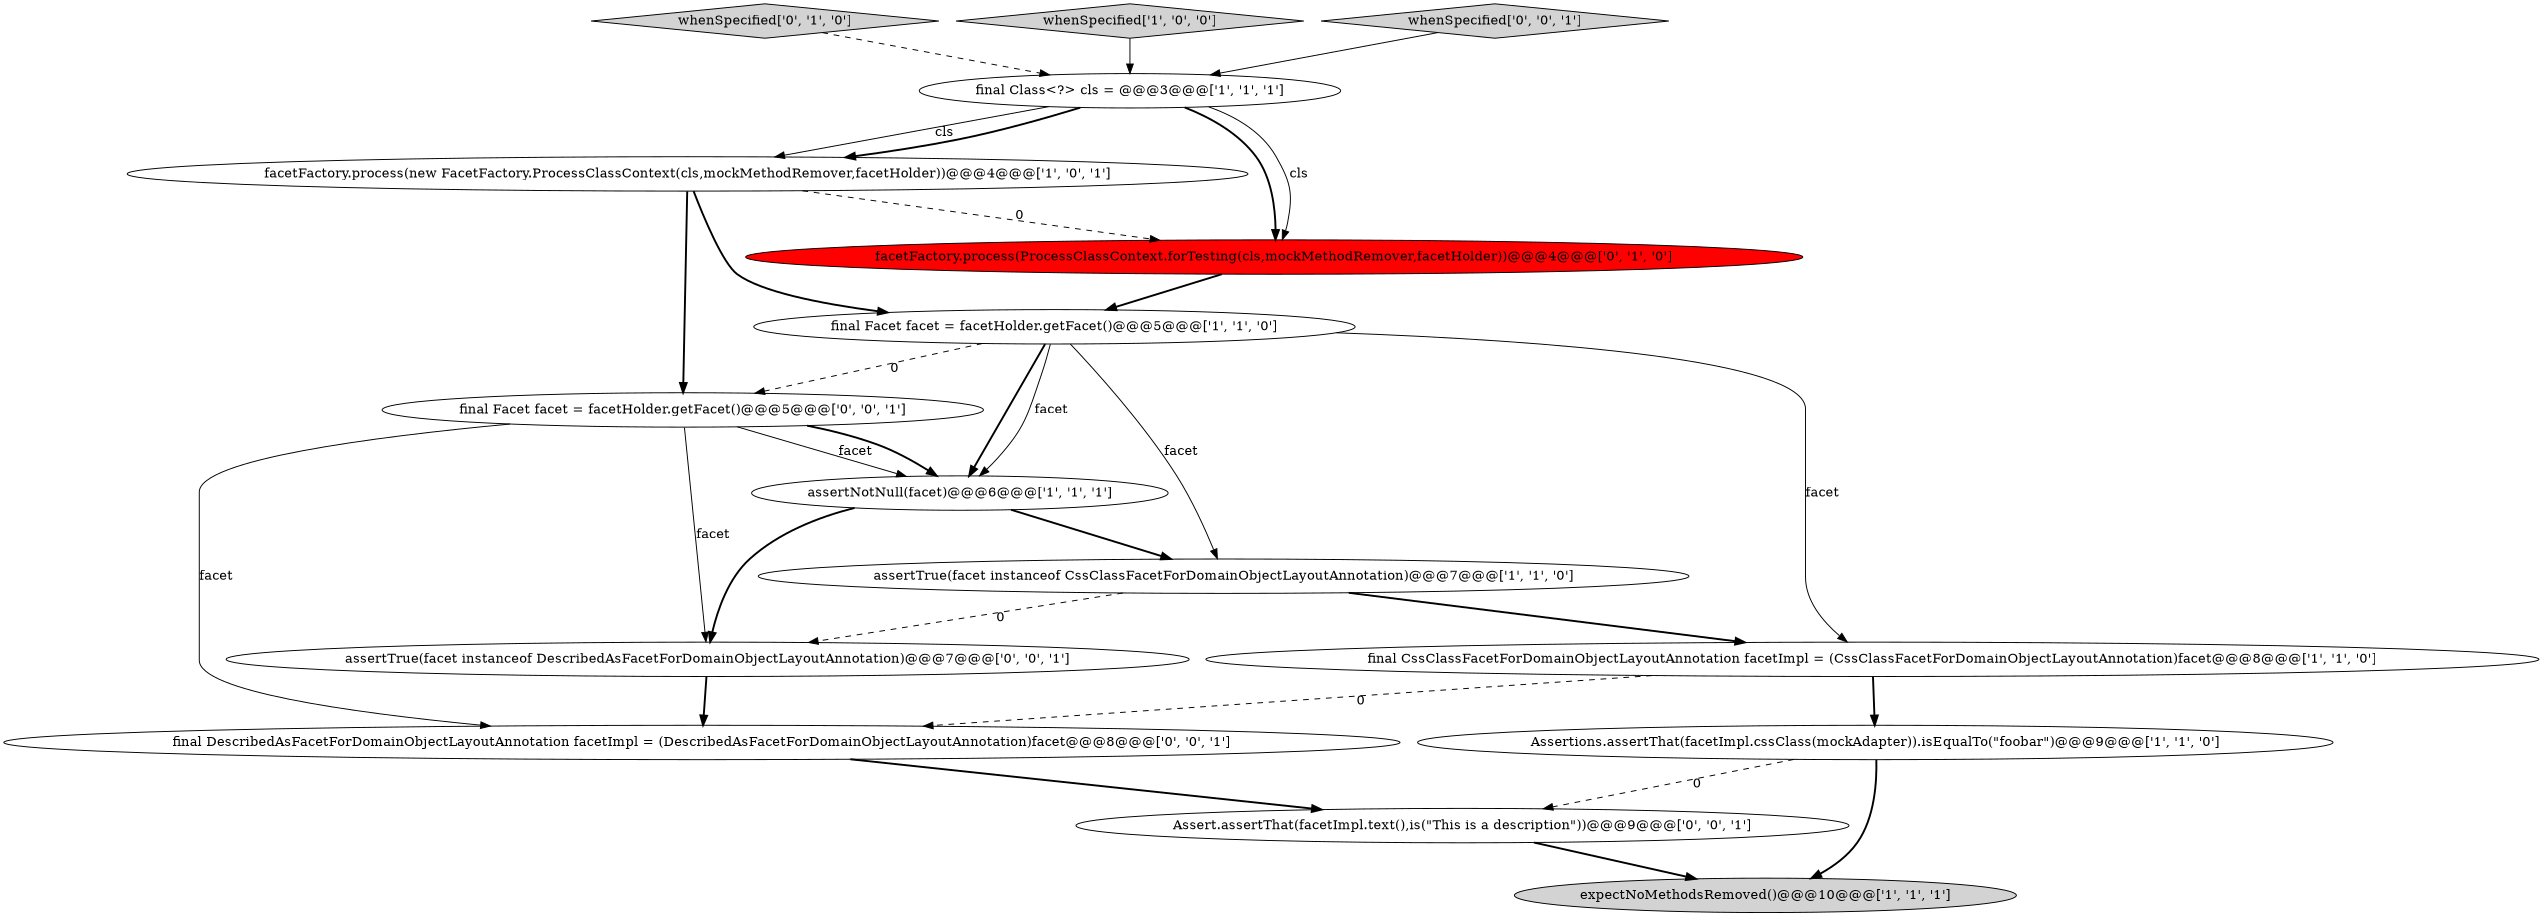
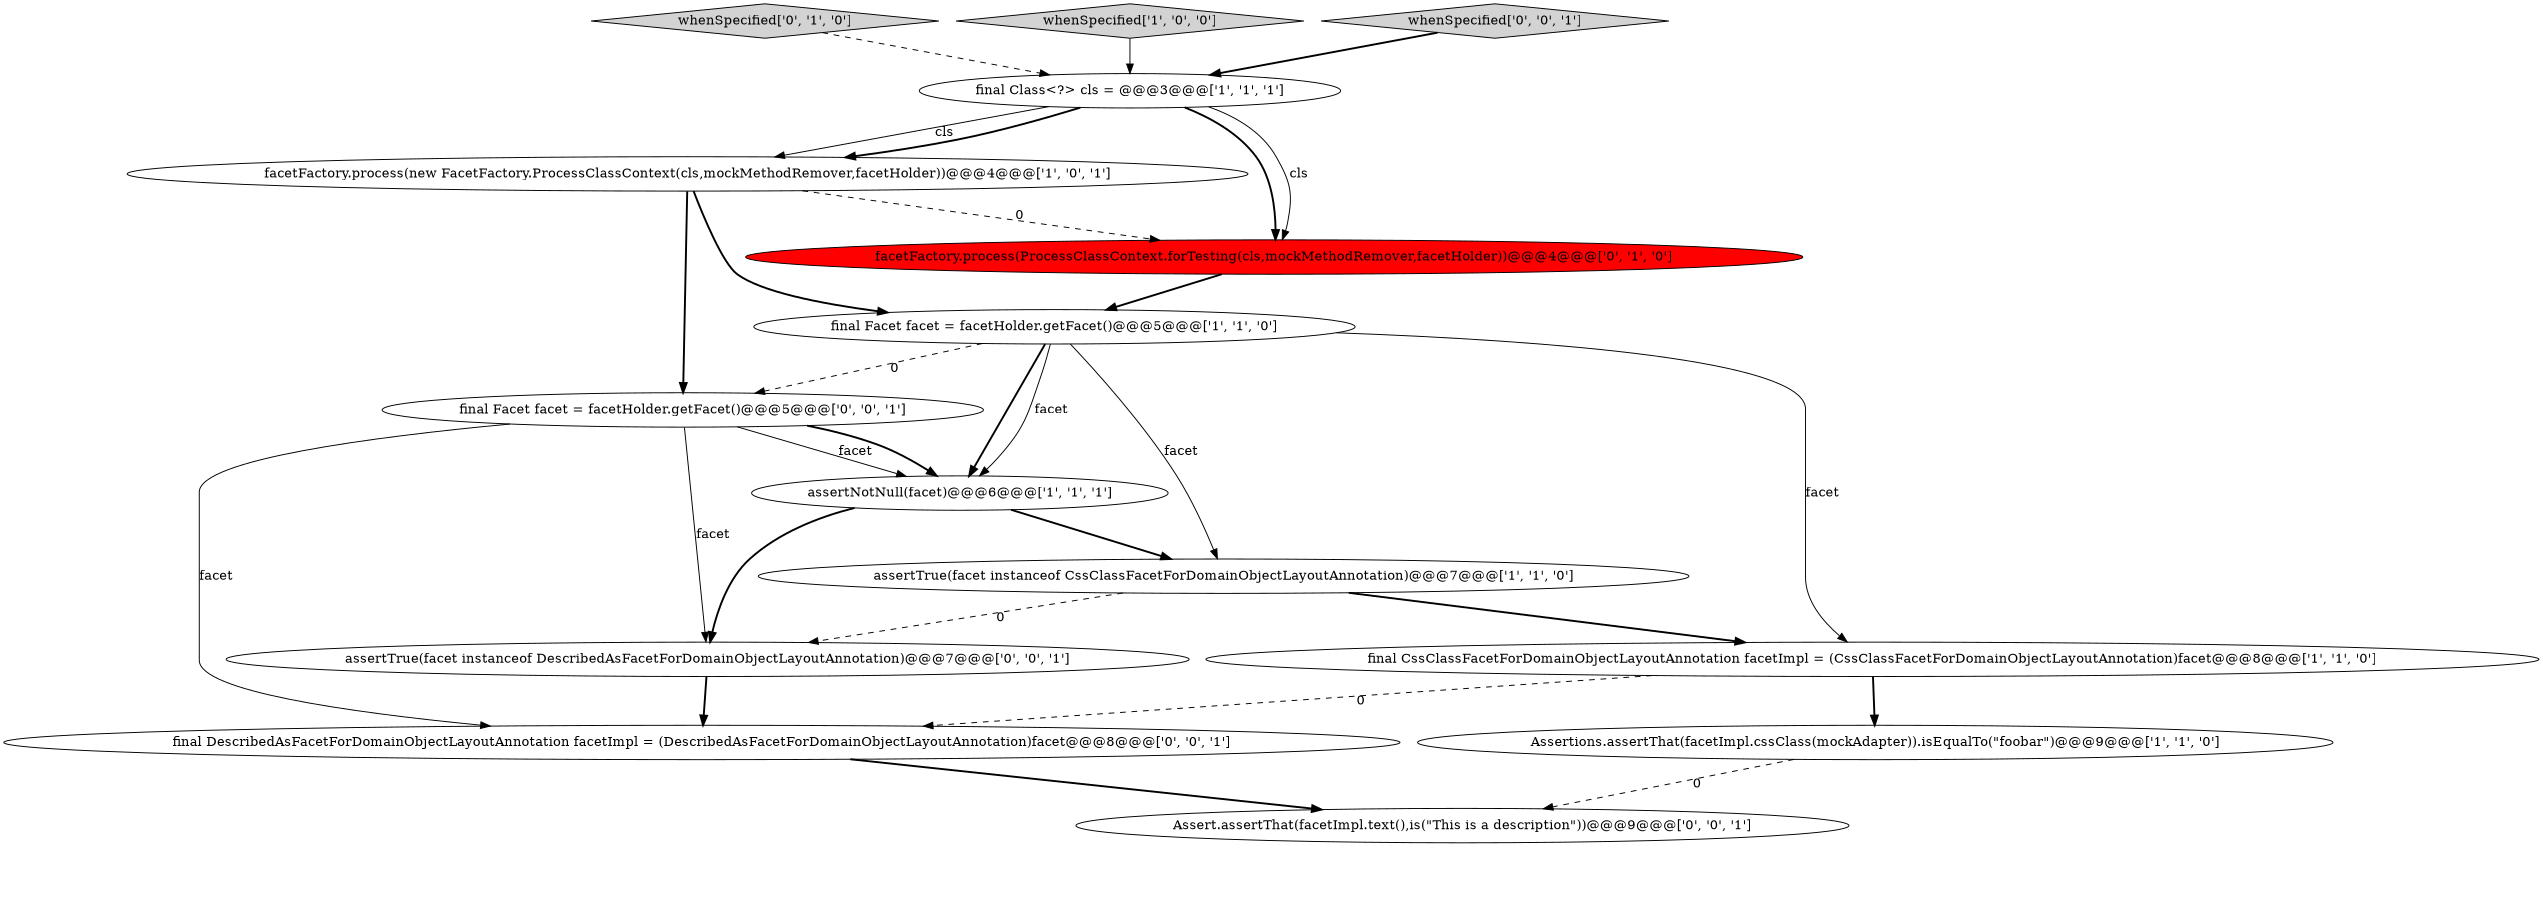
(1329, 53) -> (1329, 53)
(1765, 895) -> none
